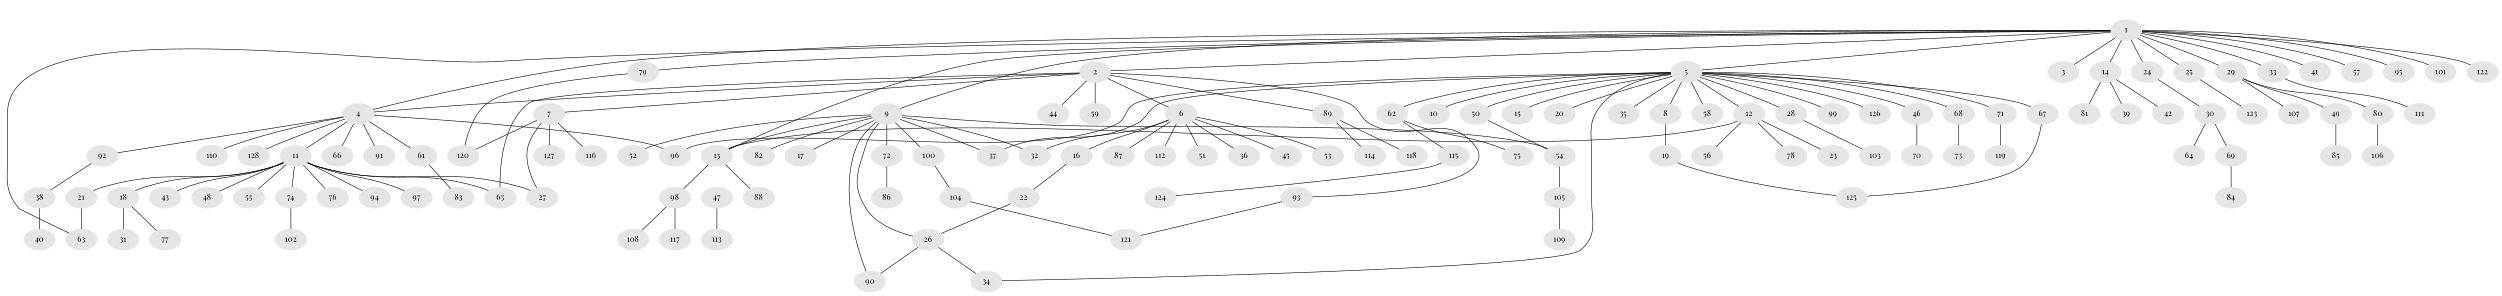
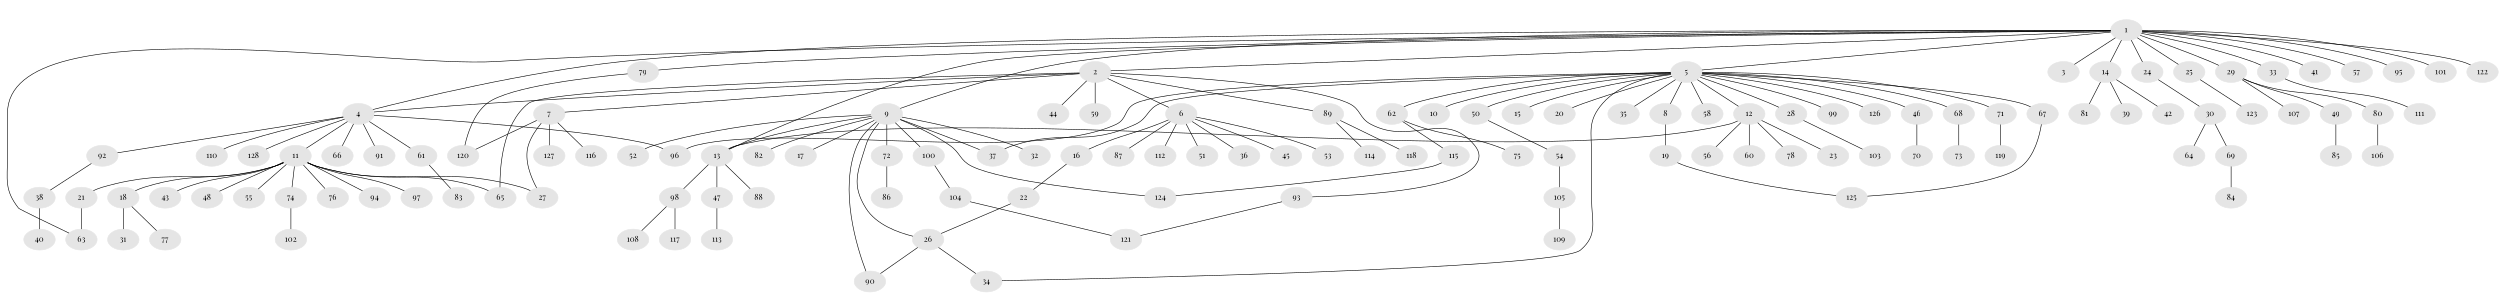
(1193, 127) -> (1015, 178)
(1107, 134) -> none
none -> (1749, 156)
none -> (717, 177)
